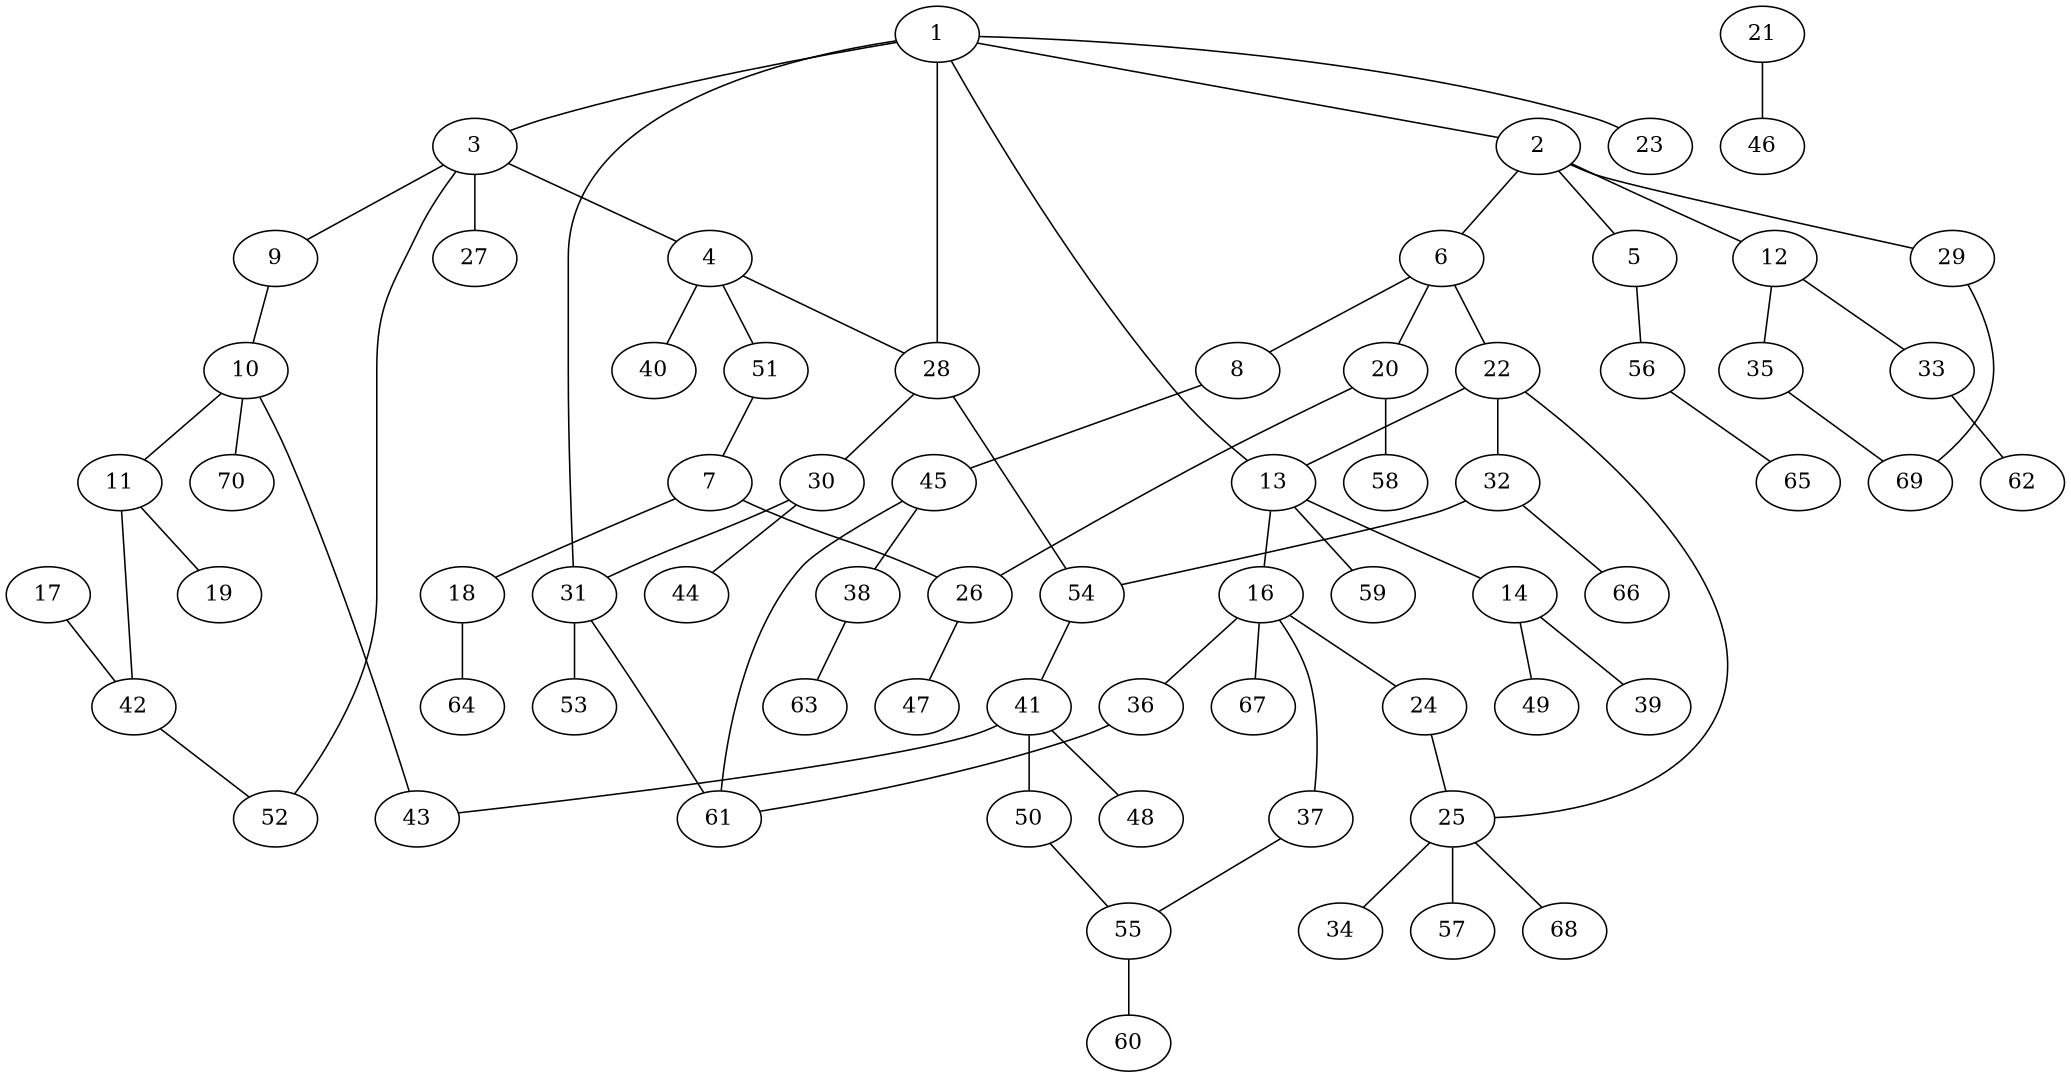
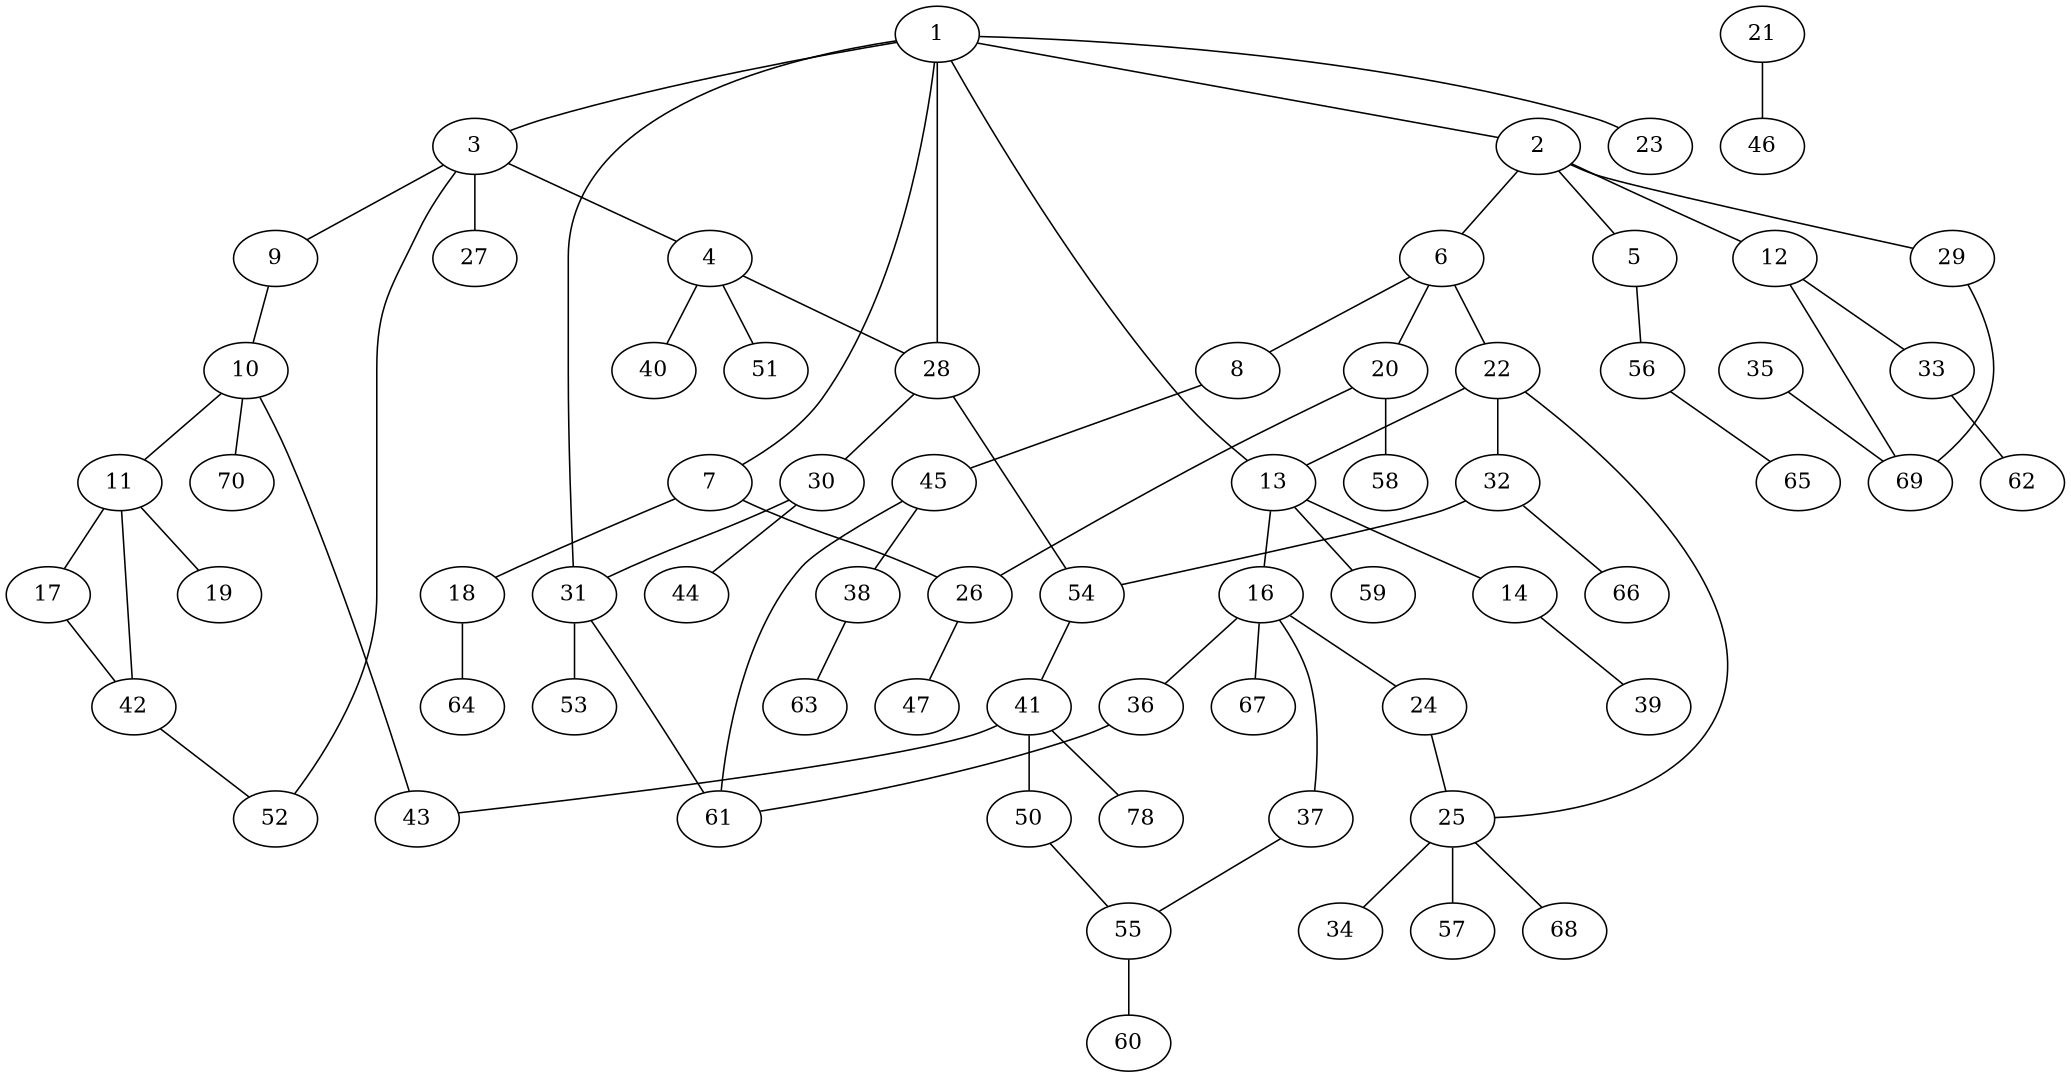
(1768, 314) -> (1843, 370)
(738, 427) -> (880, 286)
none -> (84, 539)
(1537, 707) -> none
(1141, 819) -> (1141, 819)
